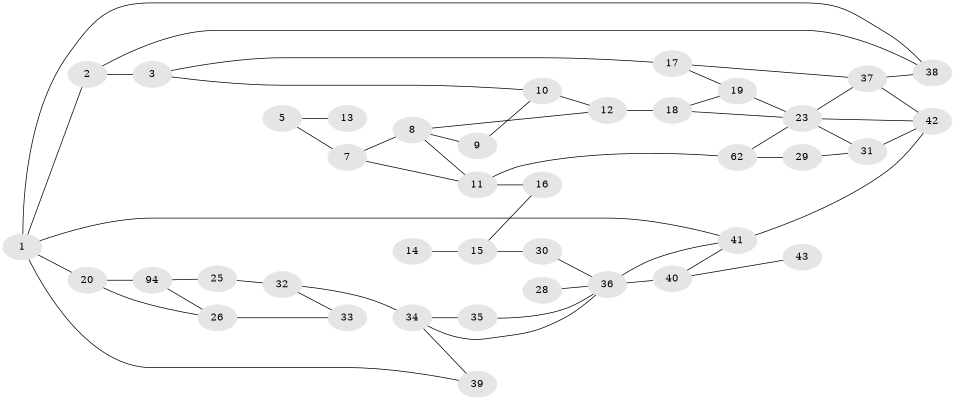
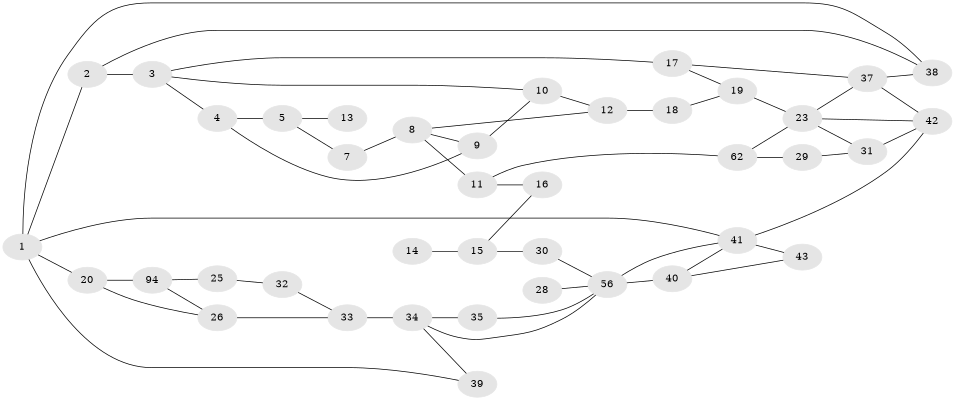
(737, 114) -> none
none -> (217, 118)
(412, 171) -> none
none -> (770, 249)
(607, 285) -> (607, 285)
(350, 294) -> (380, 318)
